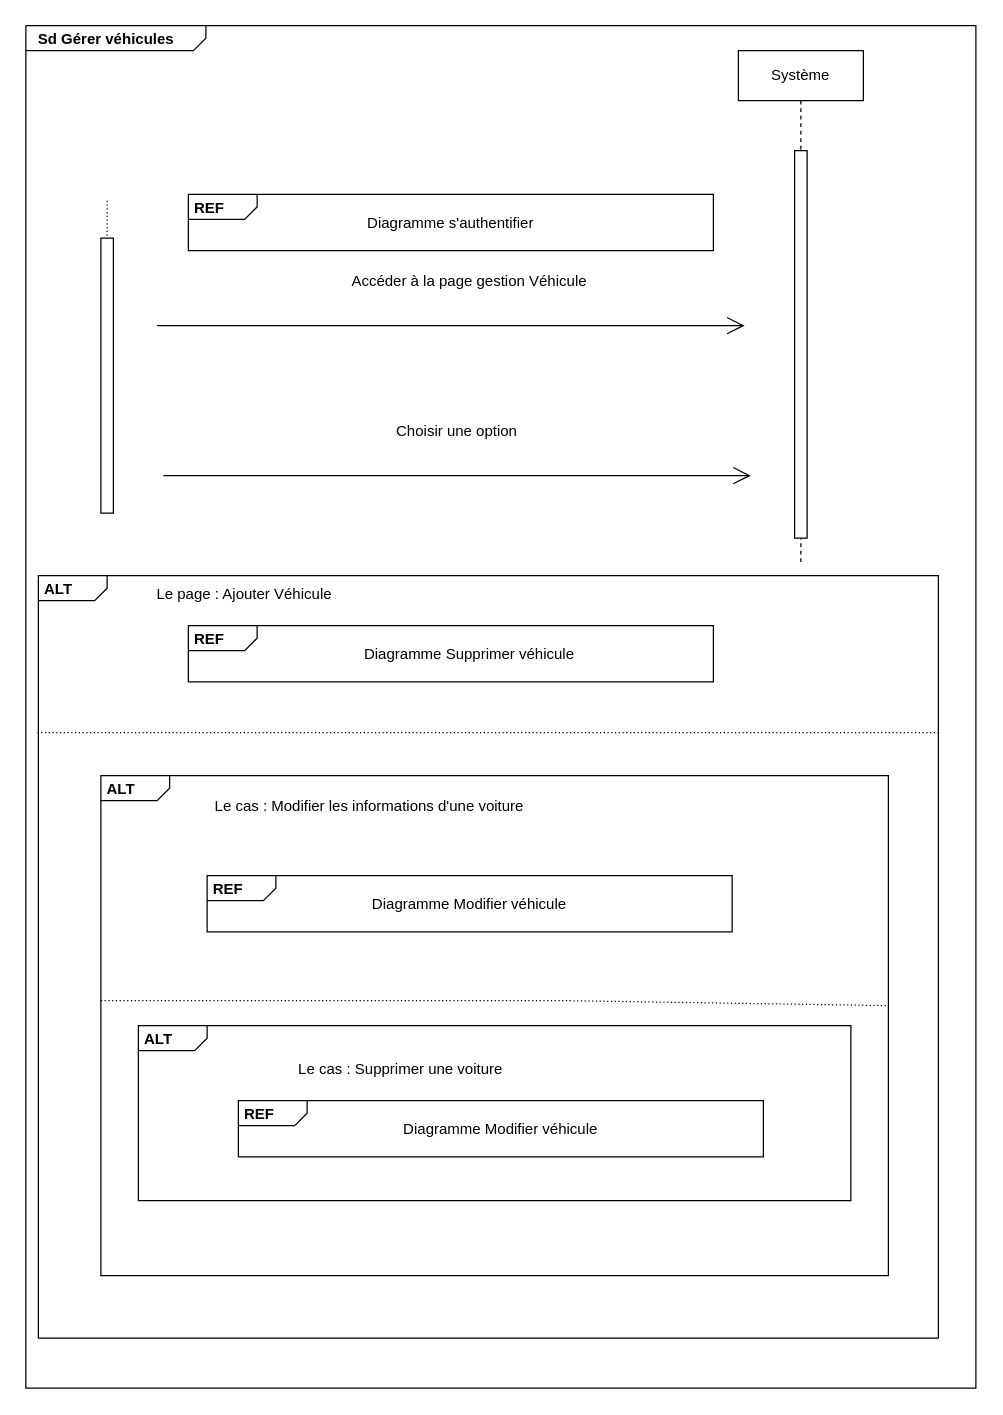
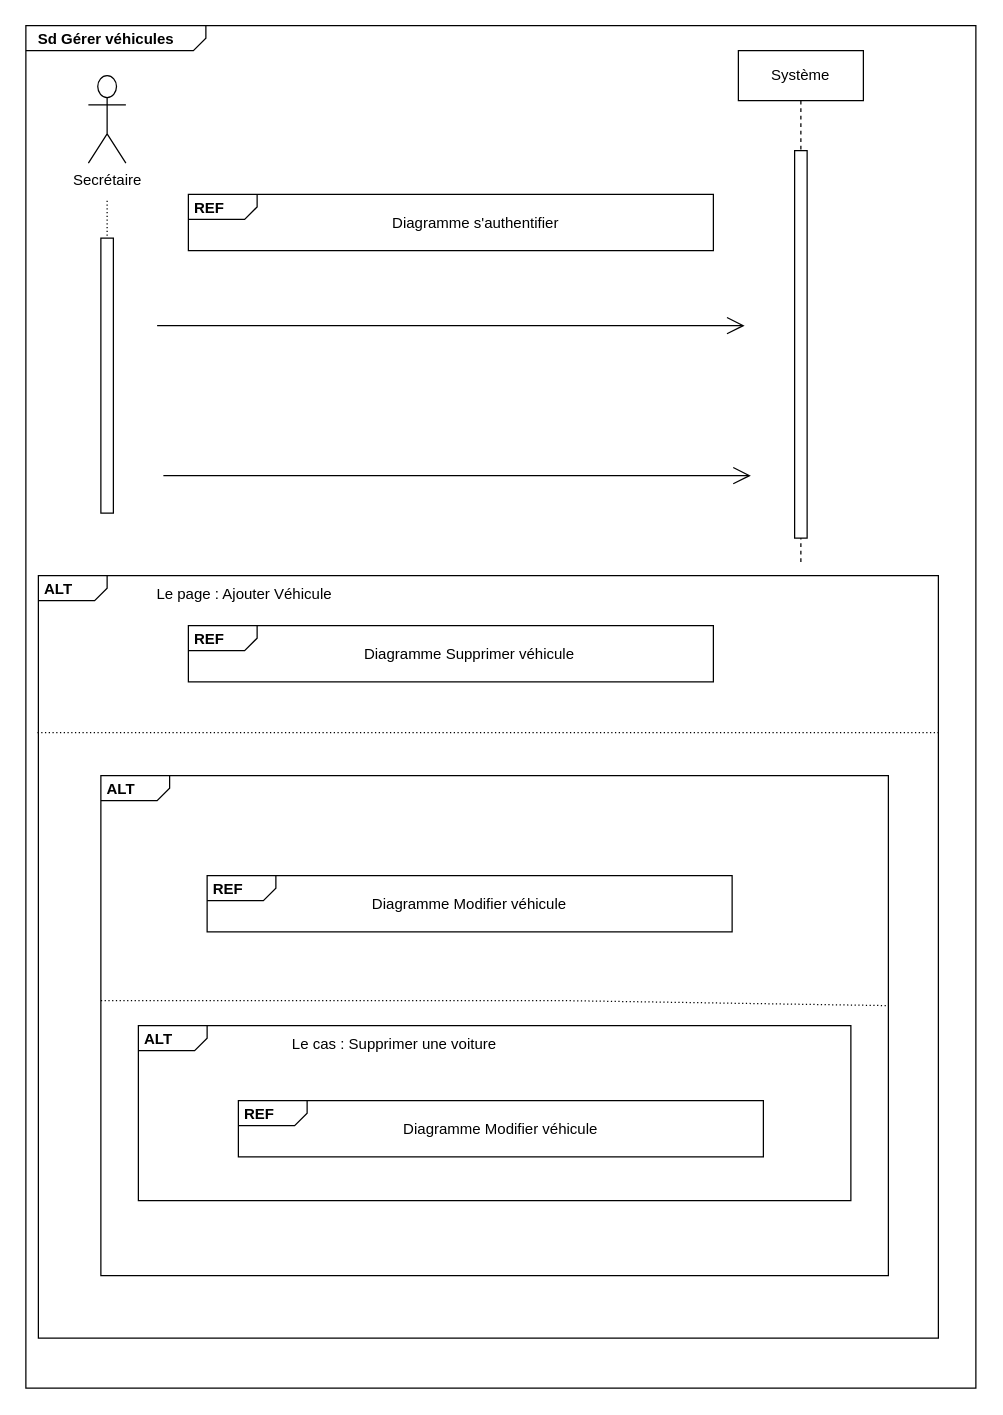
none -> (107, 119)
(451, 223) -> (476, 223)
(469, 282) -> none
(457, 432) -> none
(369, 807) -> none
(401, 1069) -> (394, 1044)
